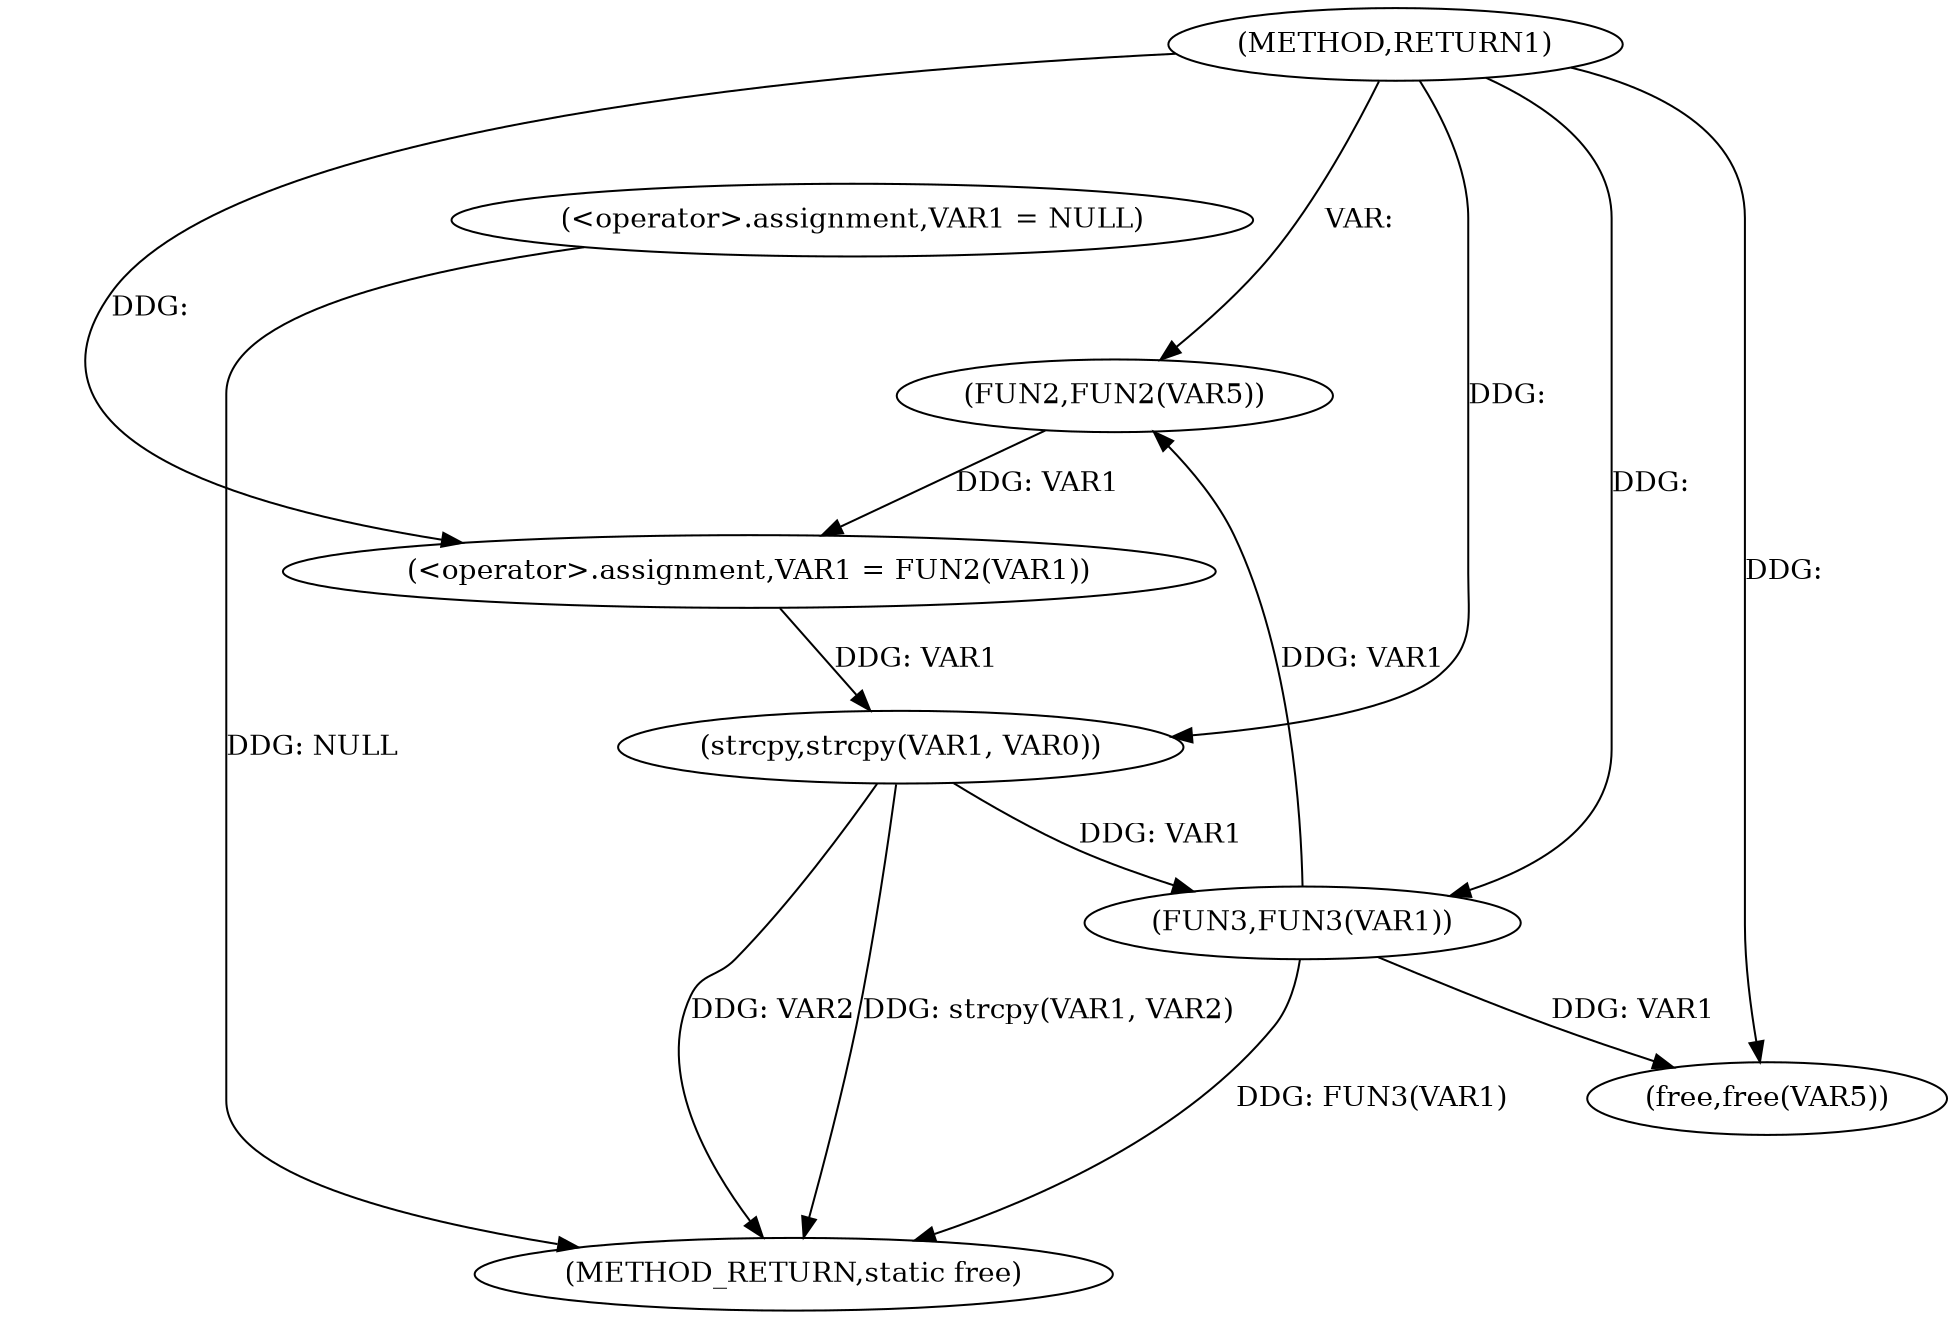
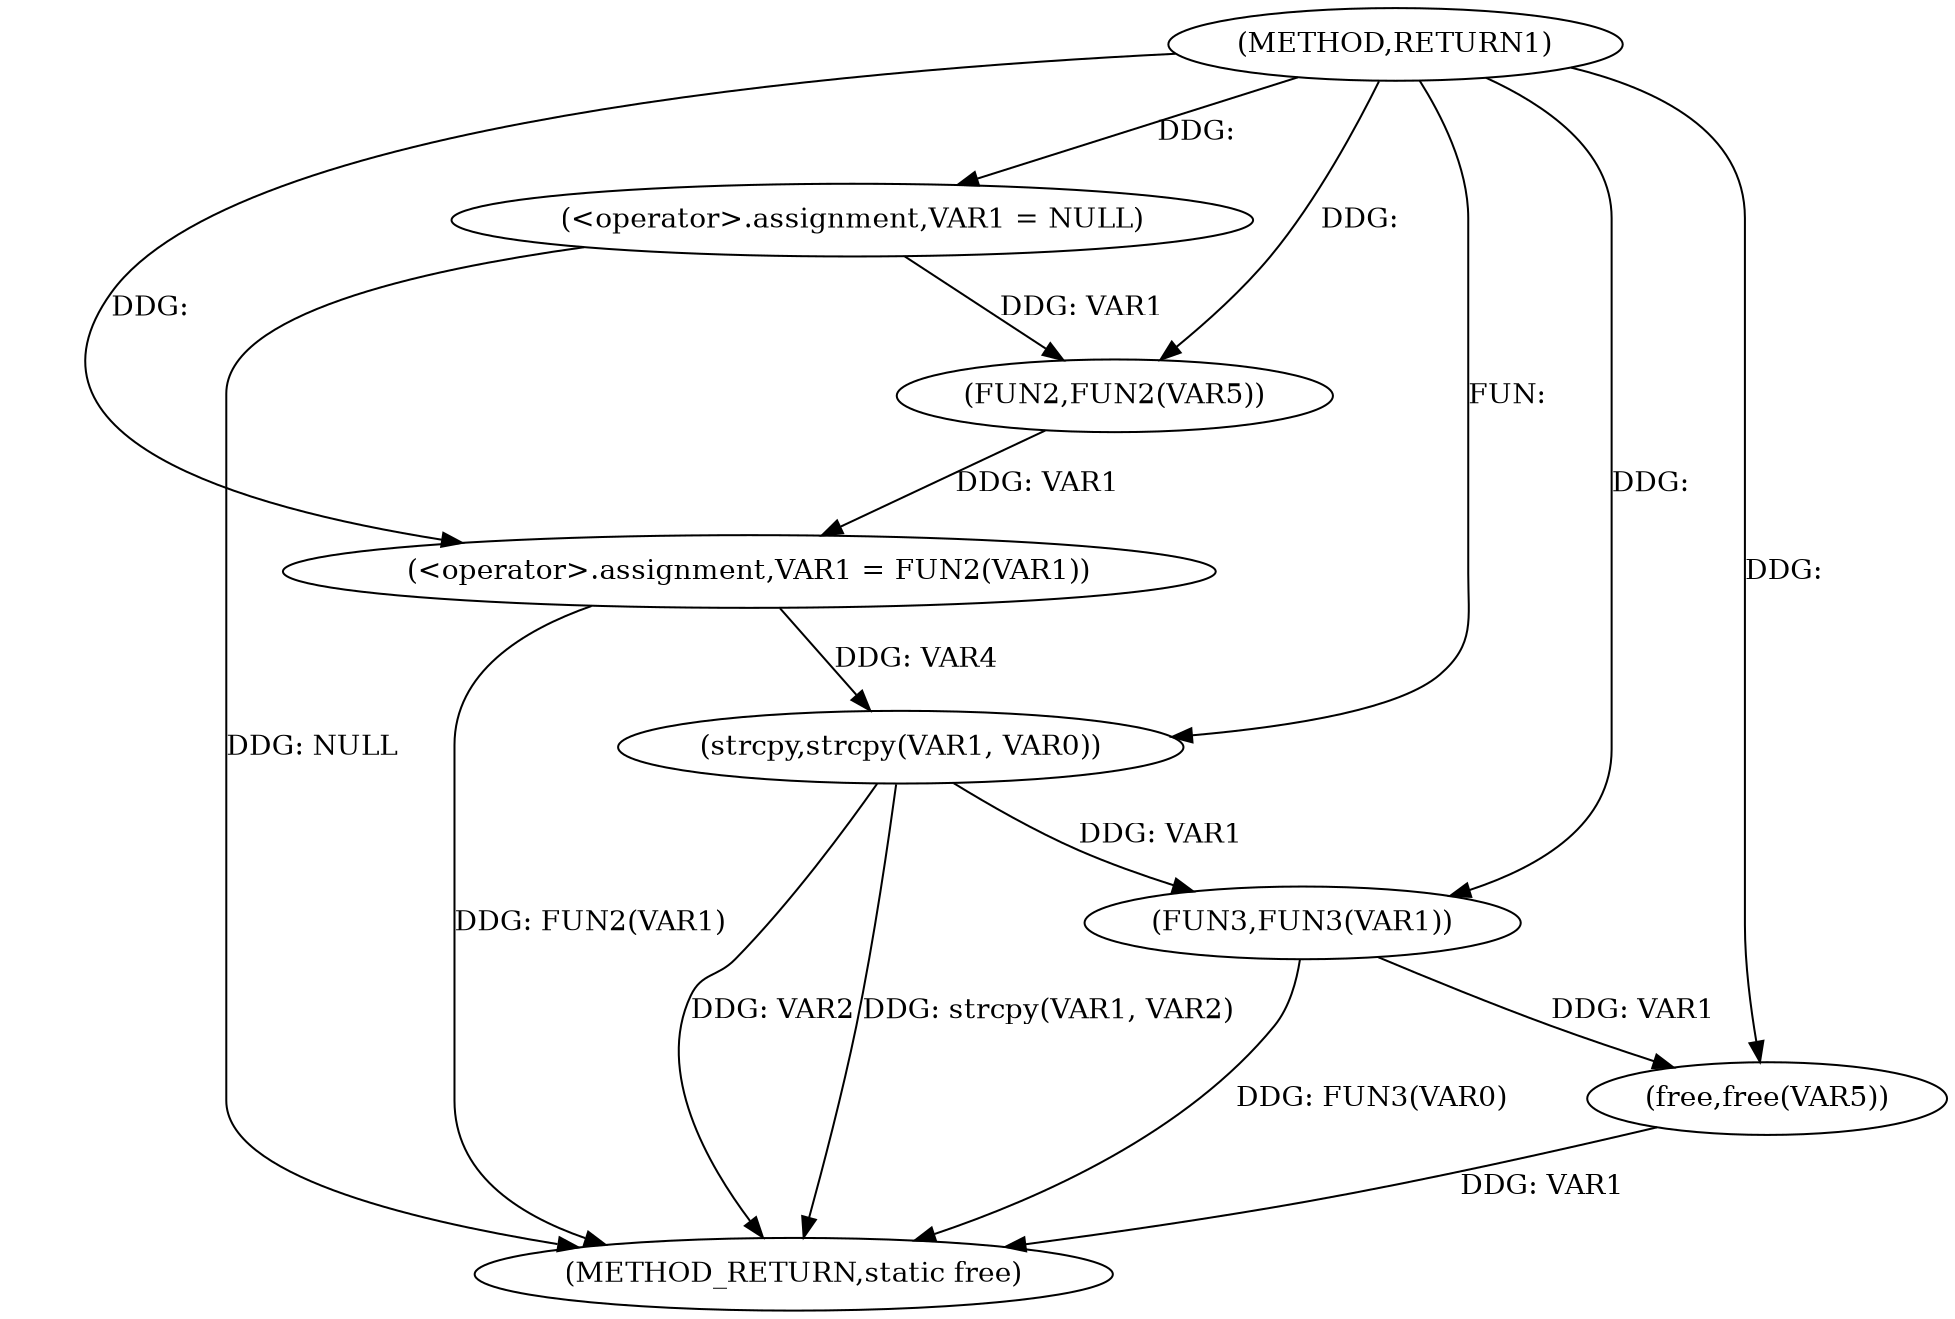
none -> (1138, 128)
(1364, 220) -> (1364, 220)
(1512, 396) -> (1512, 396)
(1274, 653) -> (975, 303)
(917, 659) -> (917, 659)
none -> (454, 920)
(1372, 1099) -> (1372, 1099)
none -> (1343, 1195)
